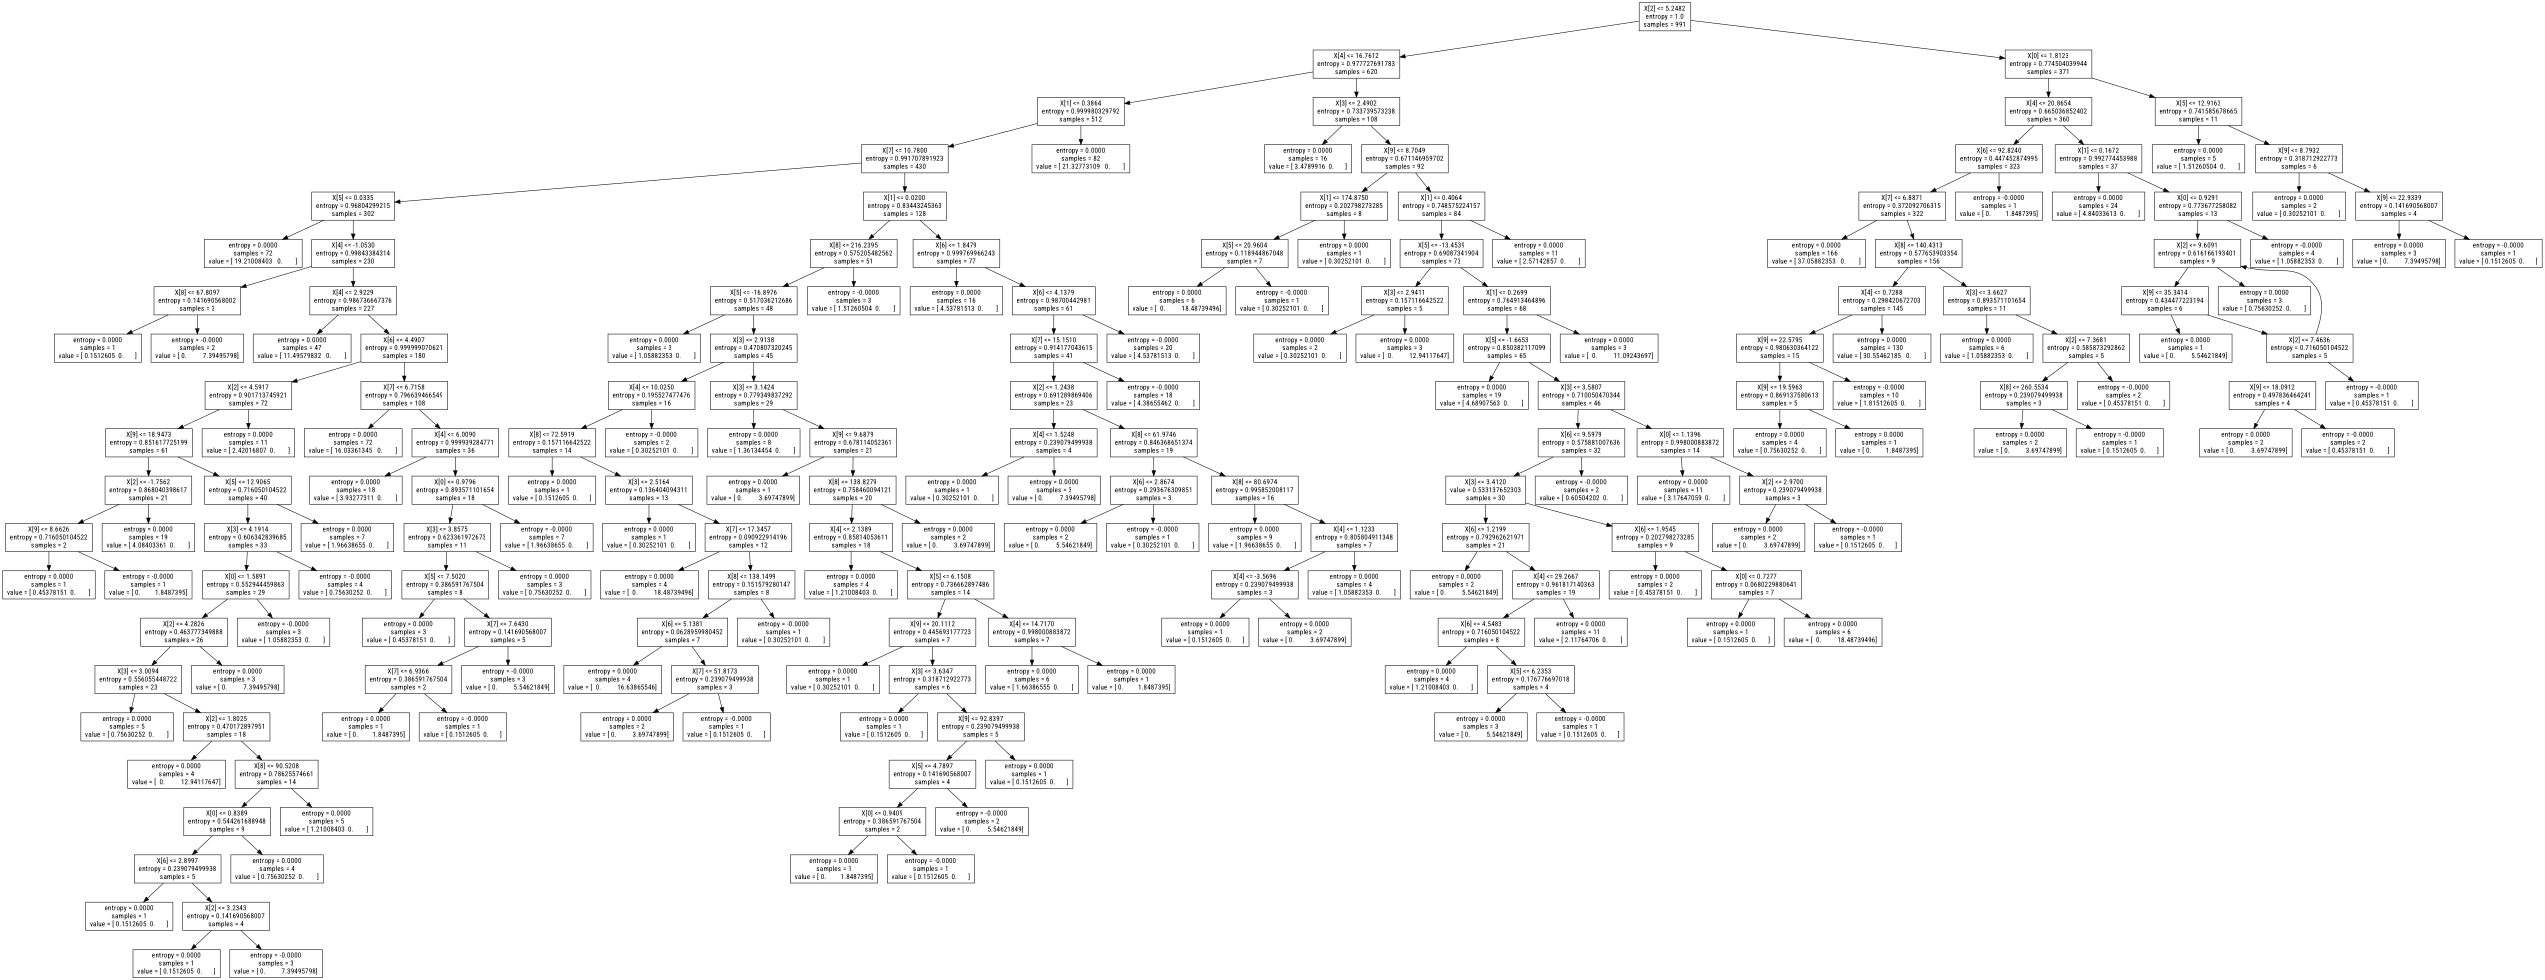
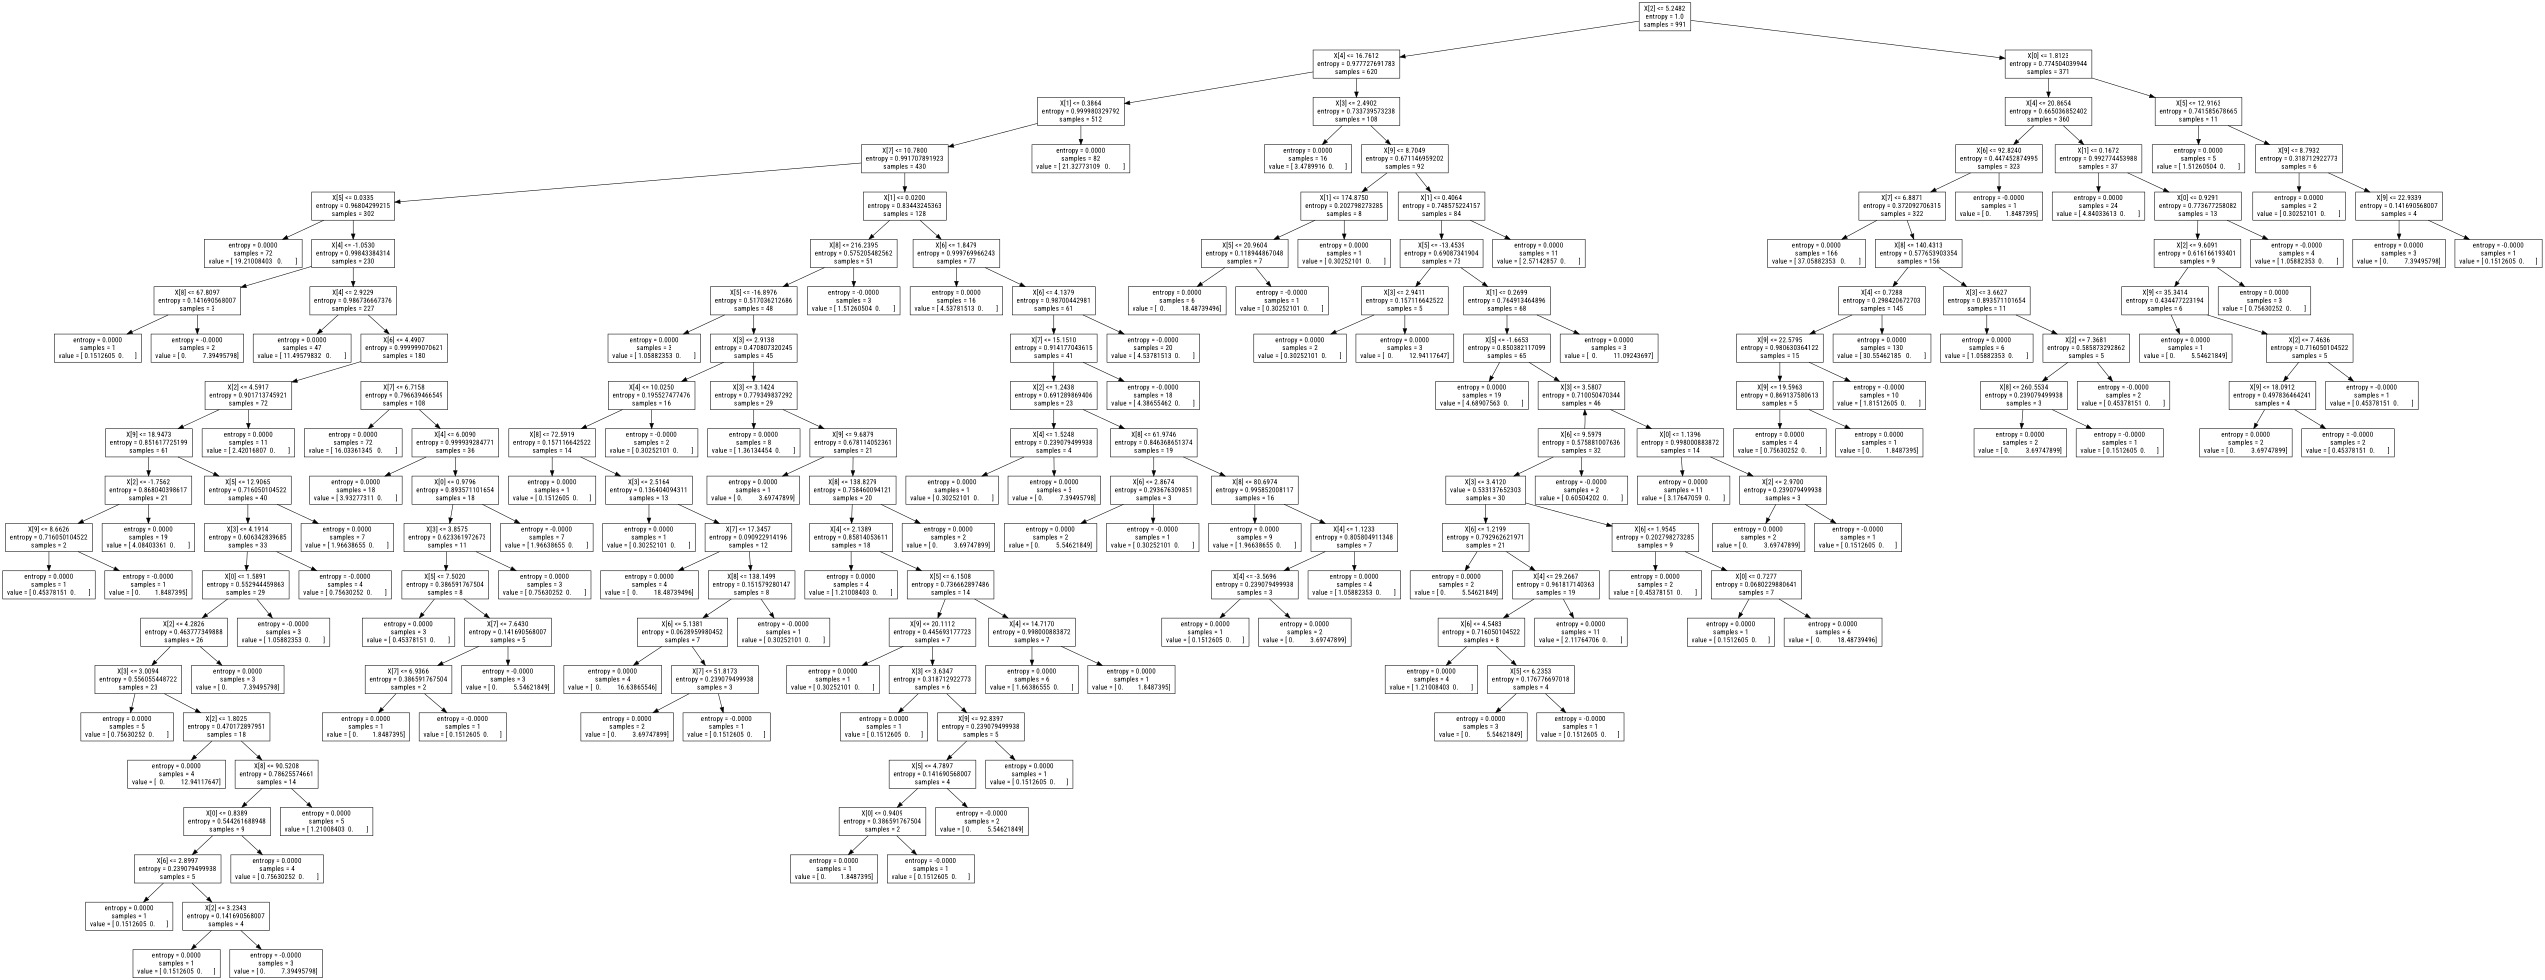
(1405, 159) -> (1405, 159)
(2307, 278) -> (2293, 370)
(197, 301) -> (197, 301)
(404, 369) -> none
(1578, 416) -> (1585, 422)
